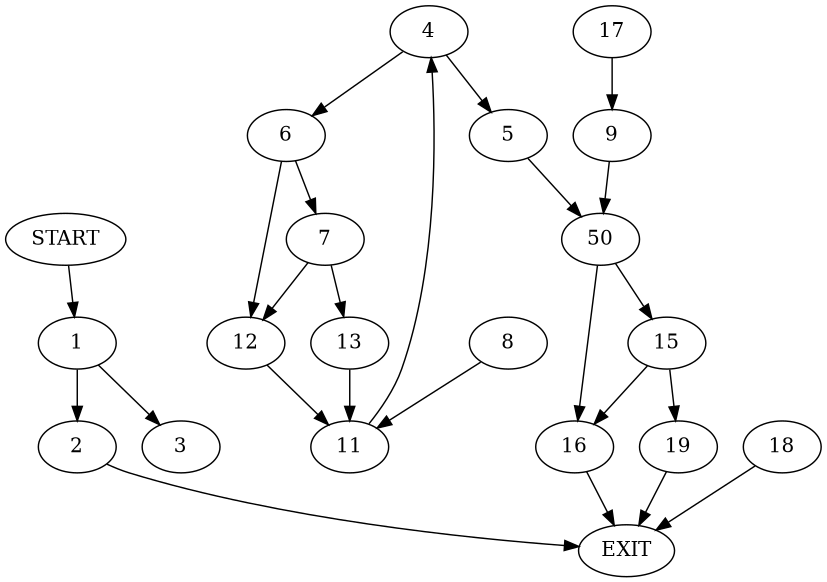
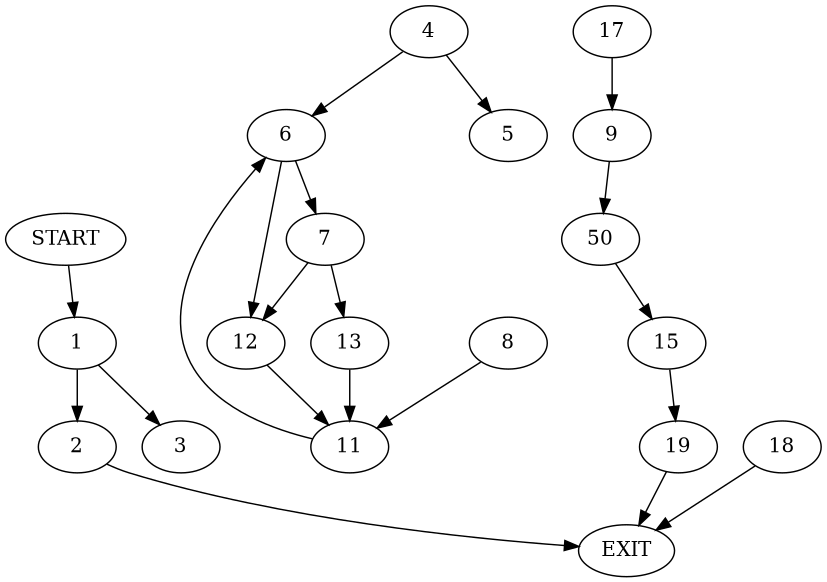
(550, 182) -> none
(427, 254) -> (182, 330)
(575, 447) -> none
